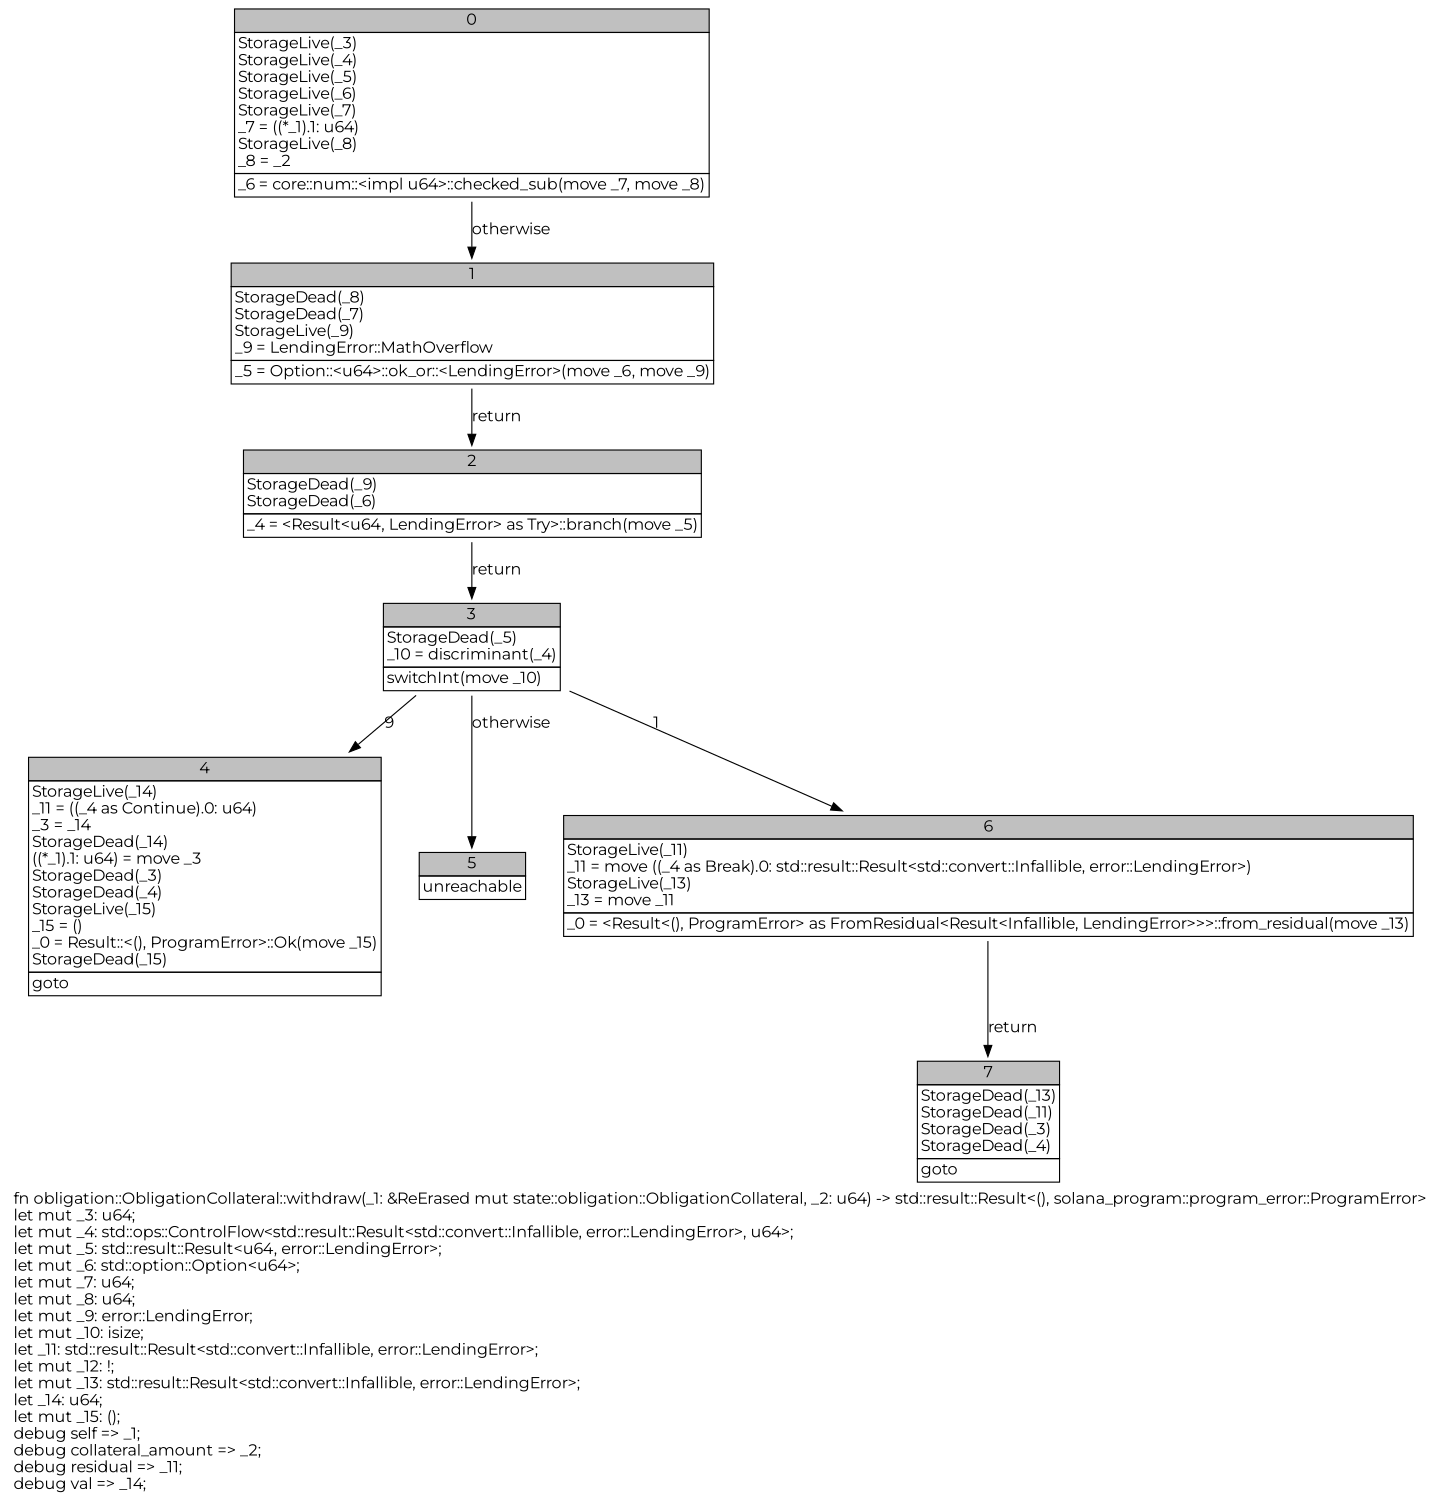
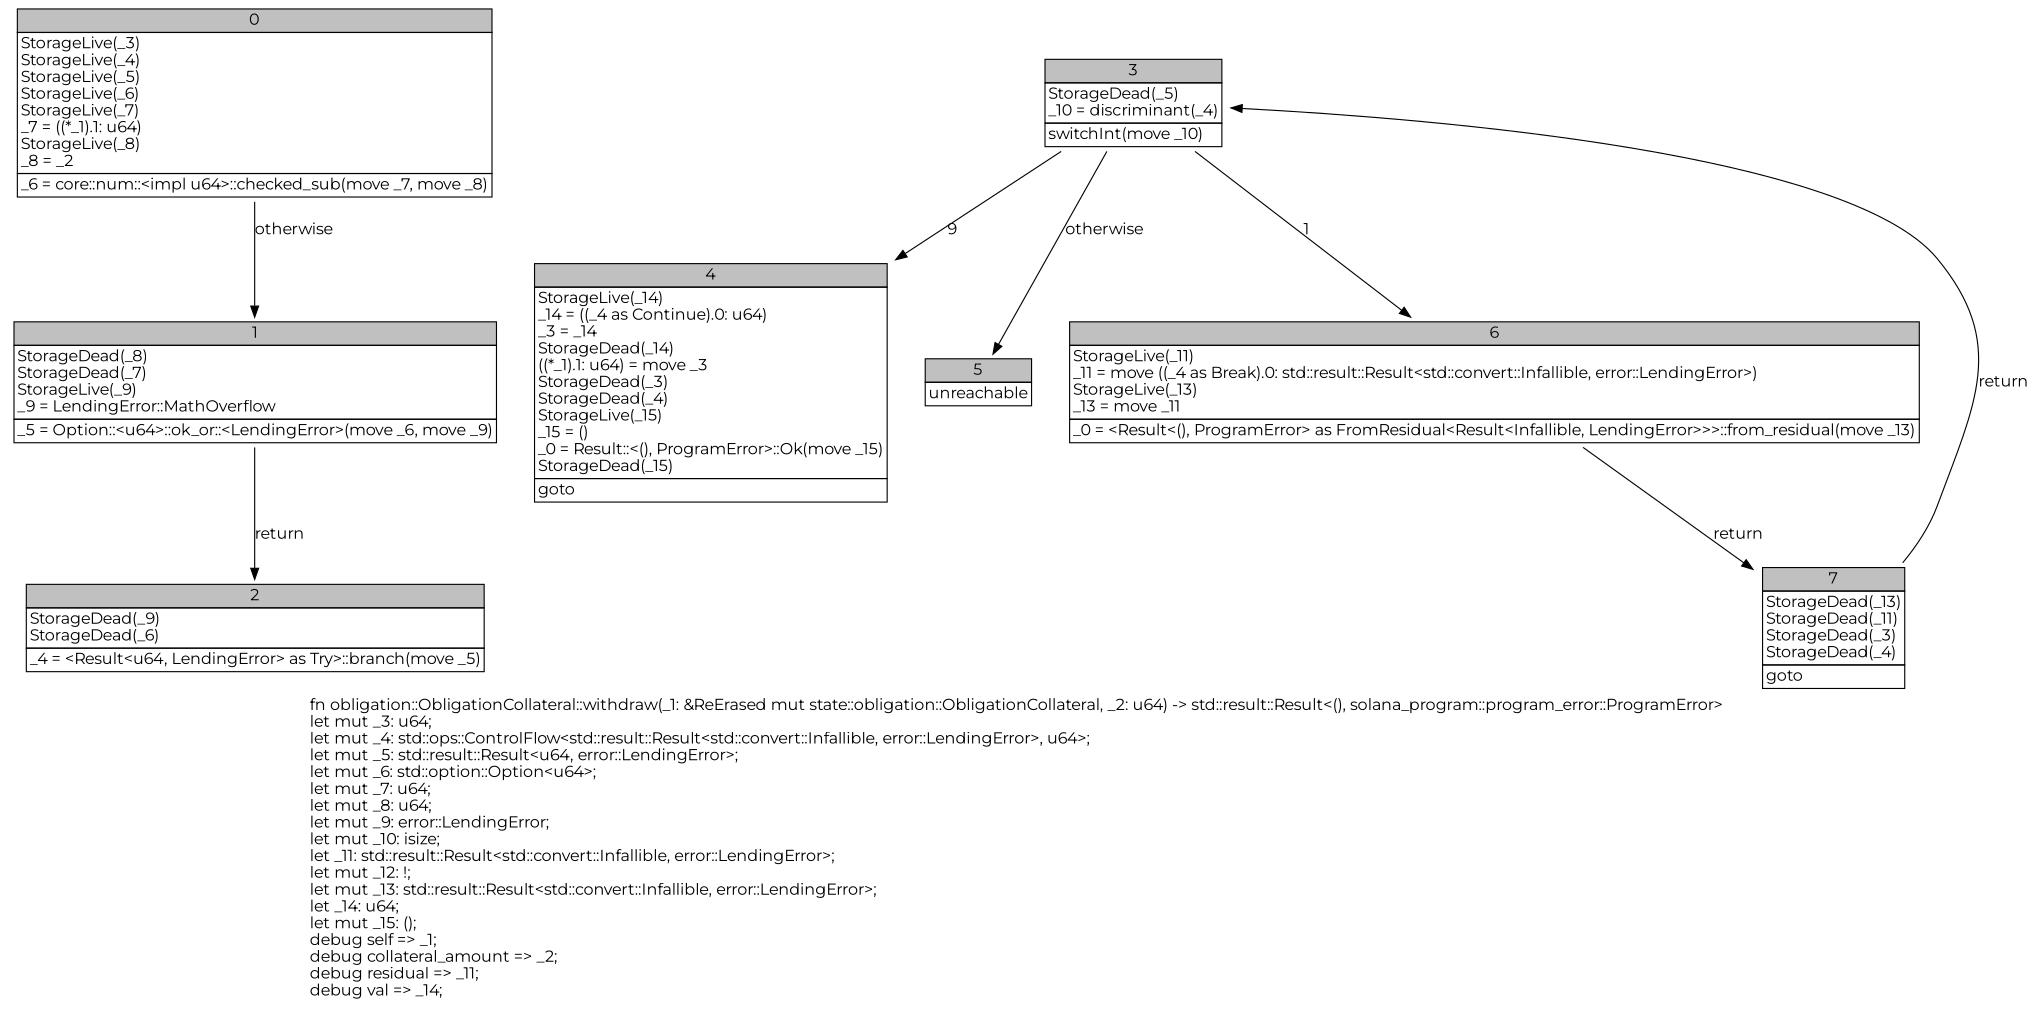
(472, 565) -> (1763, 176)
(145, 809) -> (653, 315)
